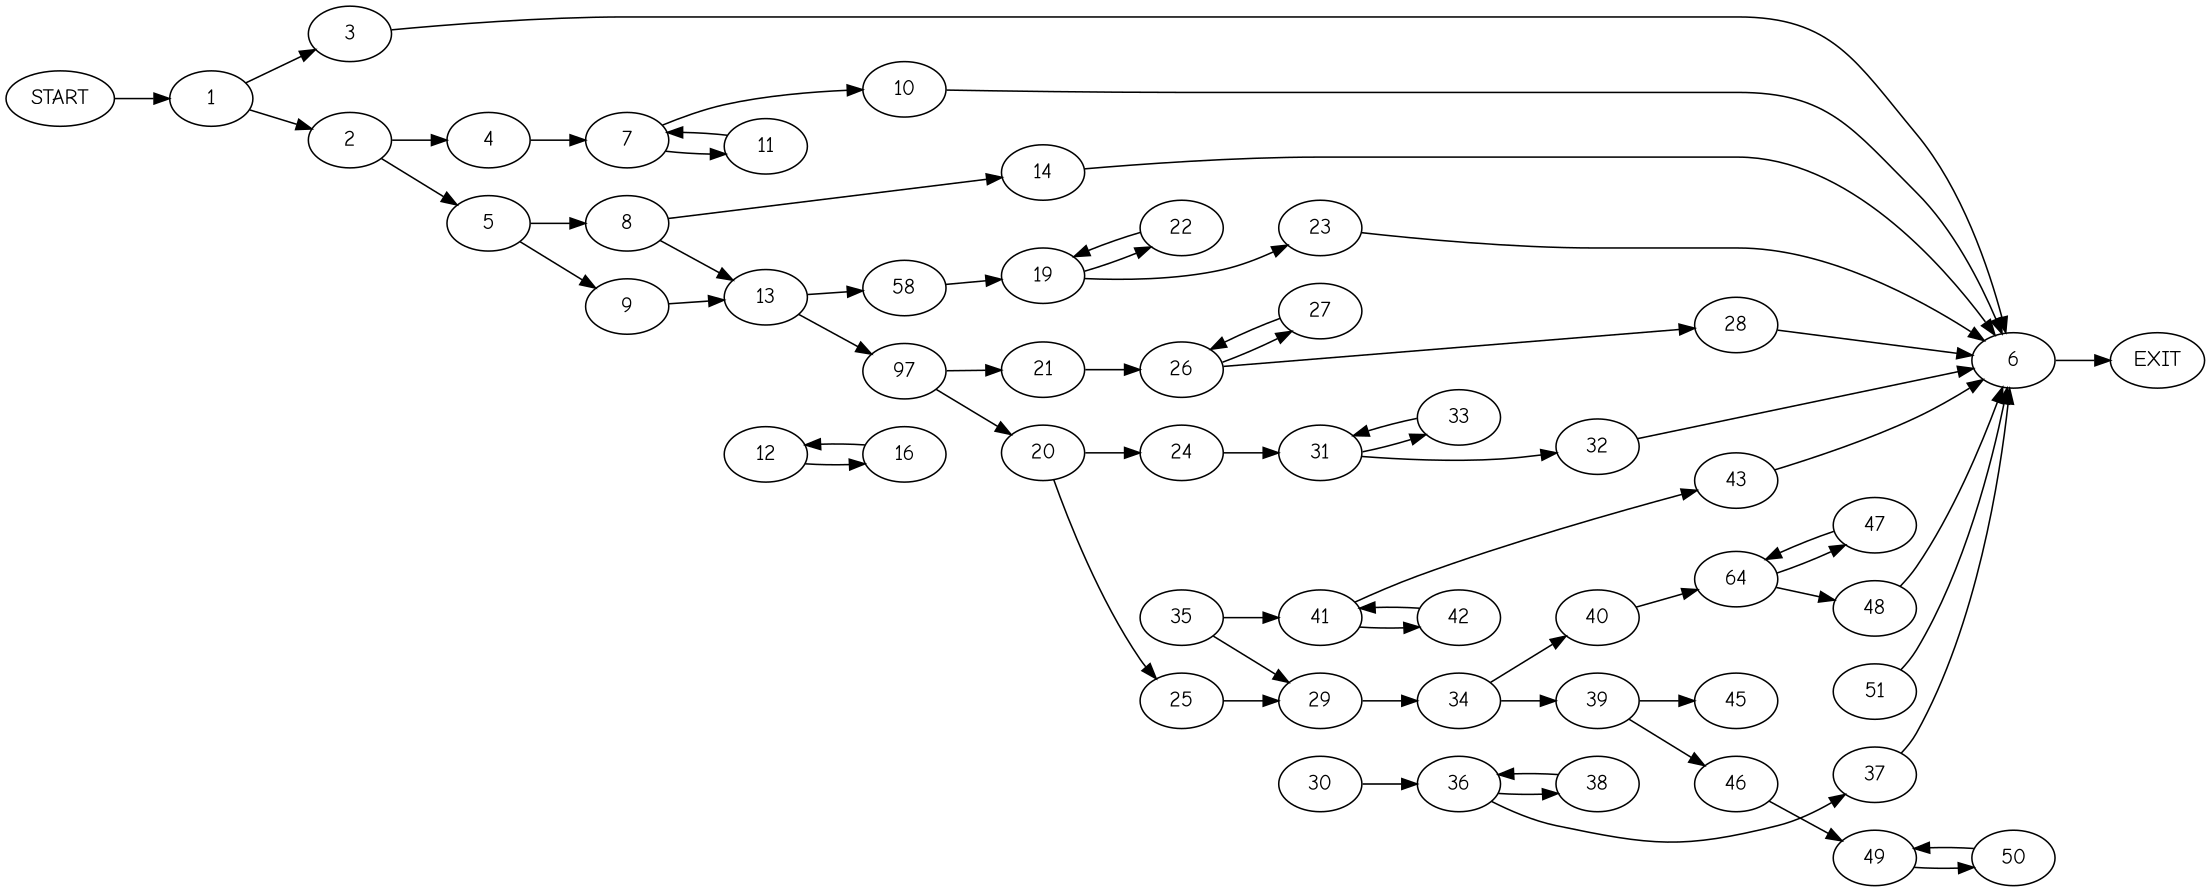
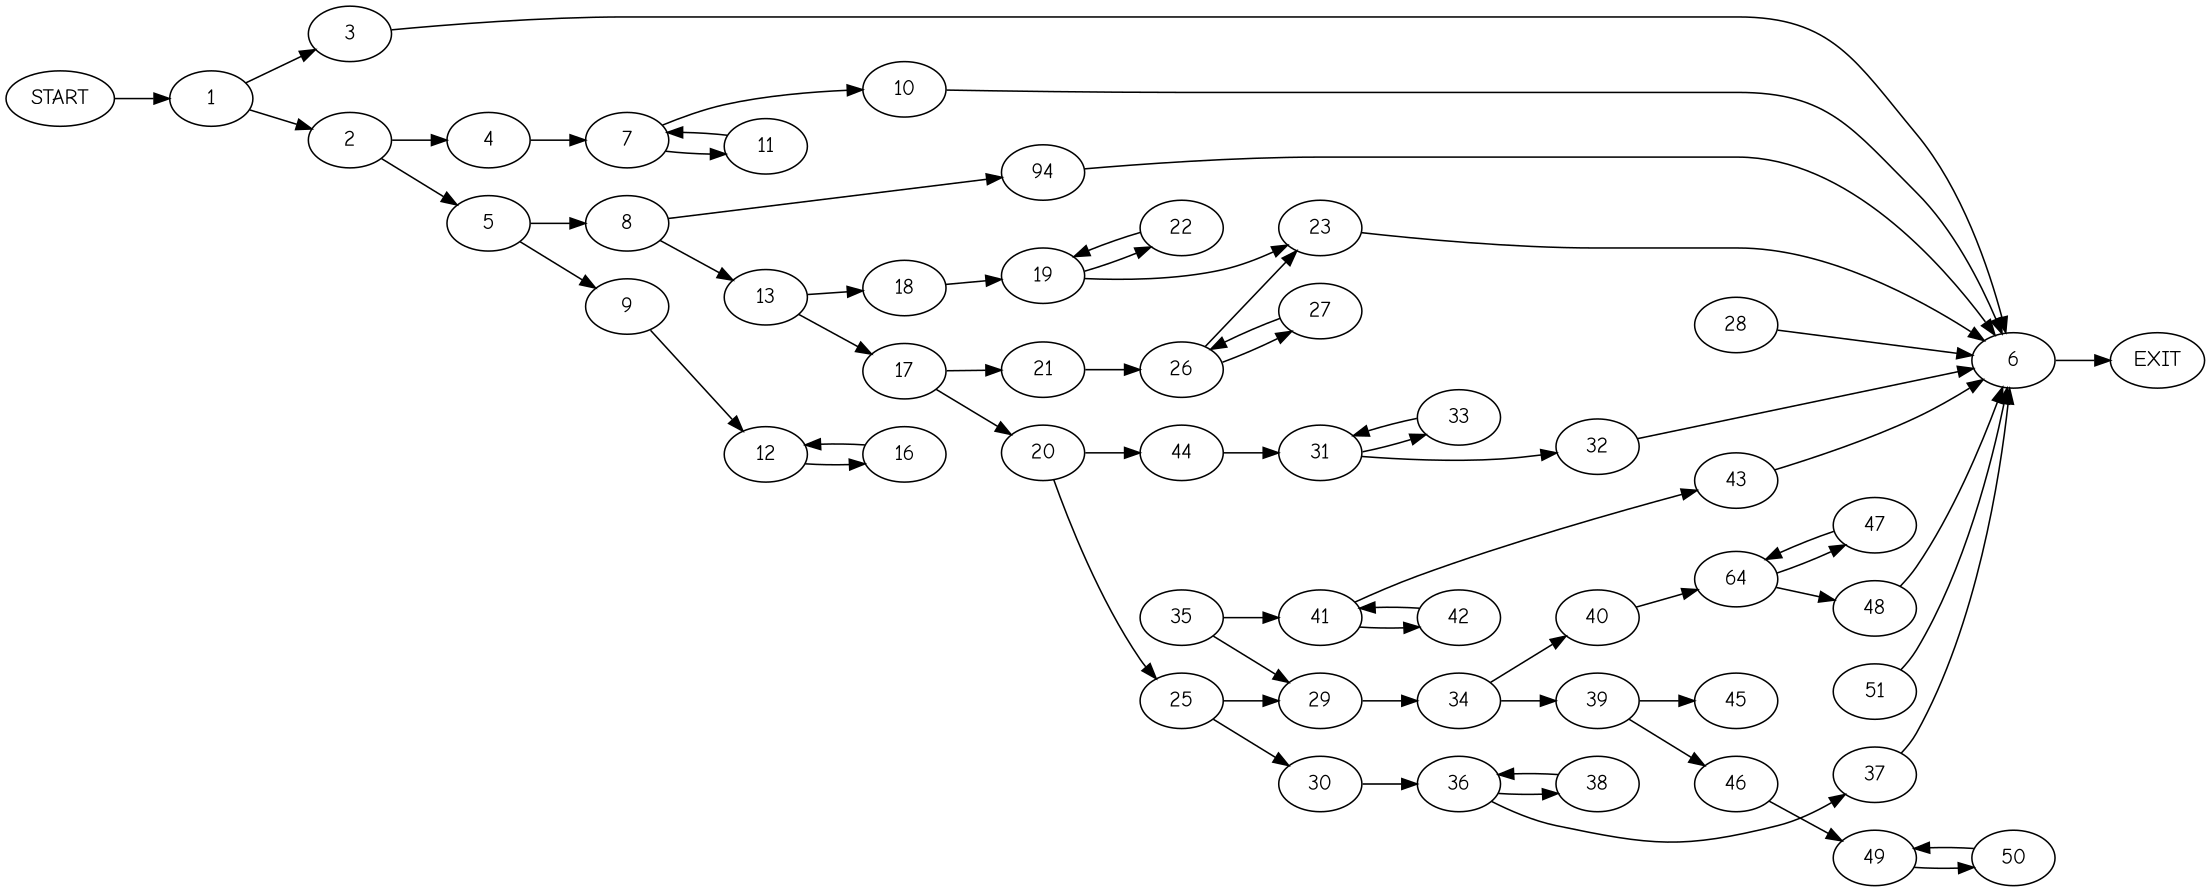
(1043, 173) -> (1043, 173)
(904, 288) -> (904, 288)
(689, 302) -> (691, 375)
(1451, 348) -> (1246, 304)
(904, 371) -> (904, 371)
(1182, 453) -> (1182, 453)
none -> (1244, 738)
